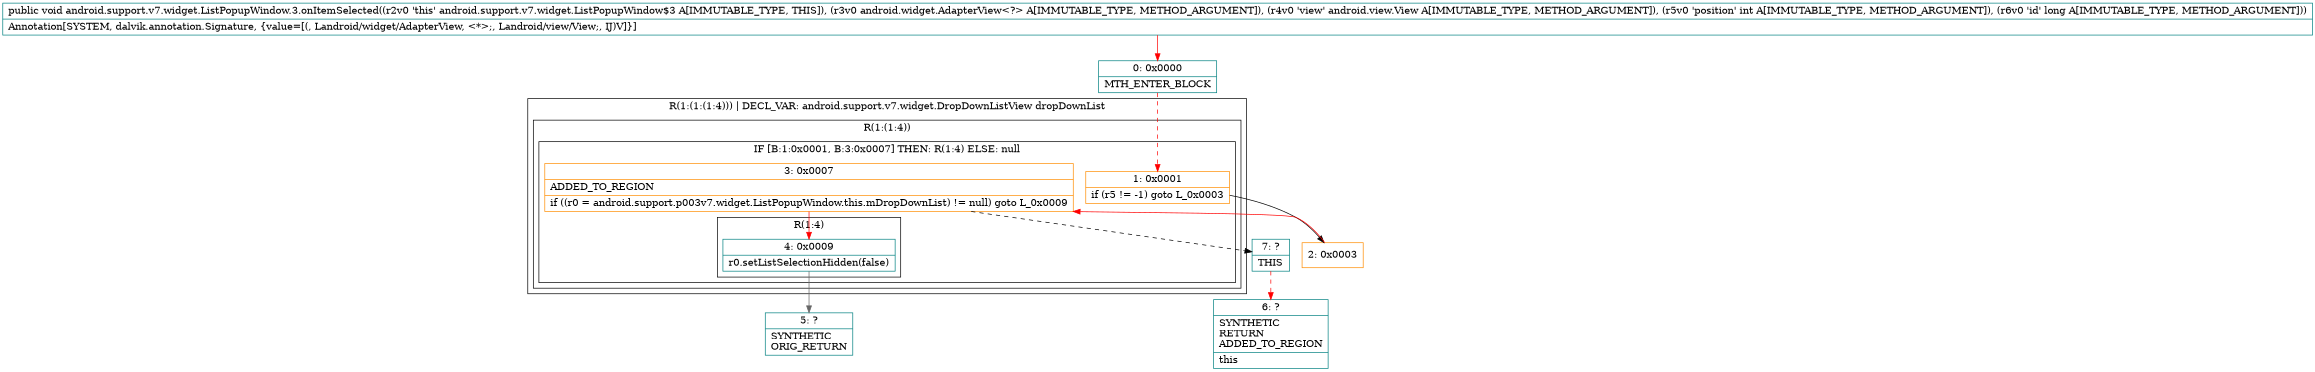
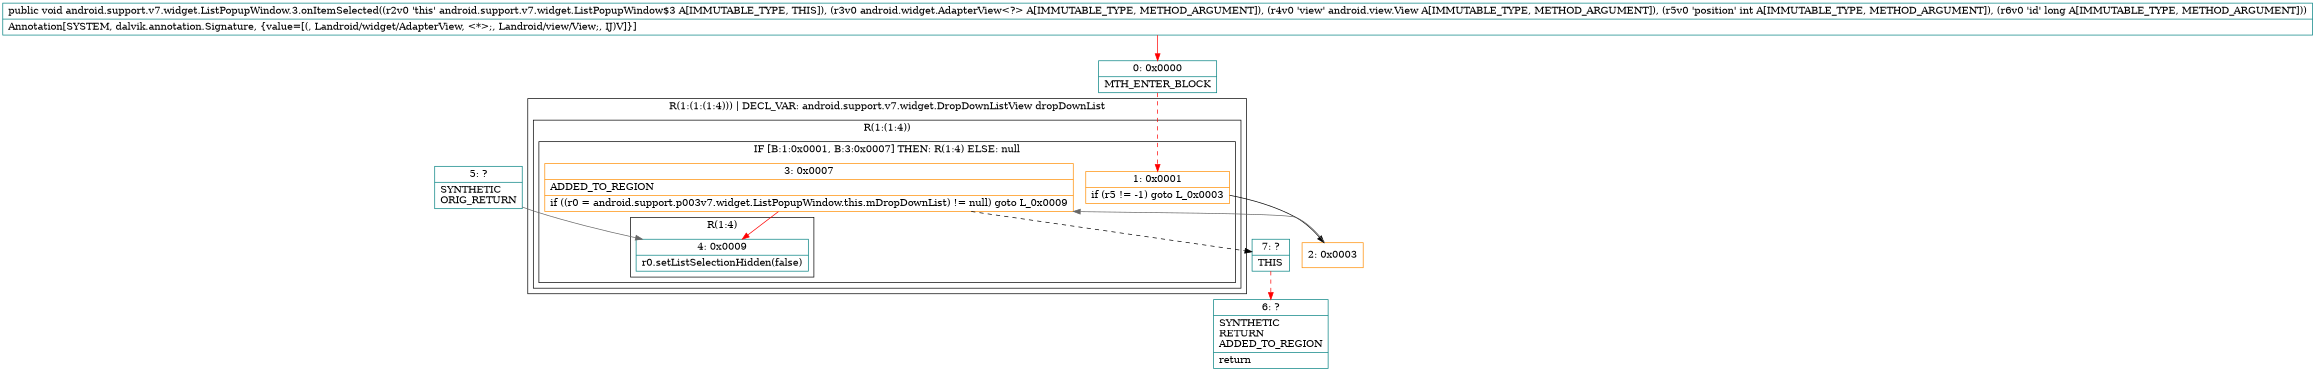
(1207, 213) -> (1208, 213)
(809, 288) -> (578, 224)
(1229, 360) -> (1235, 360)
